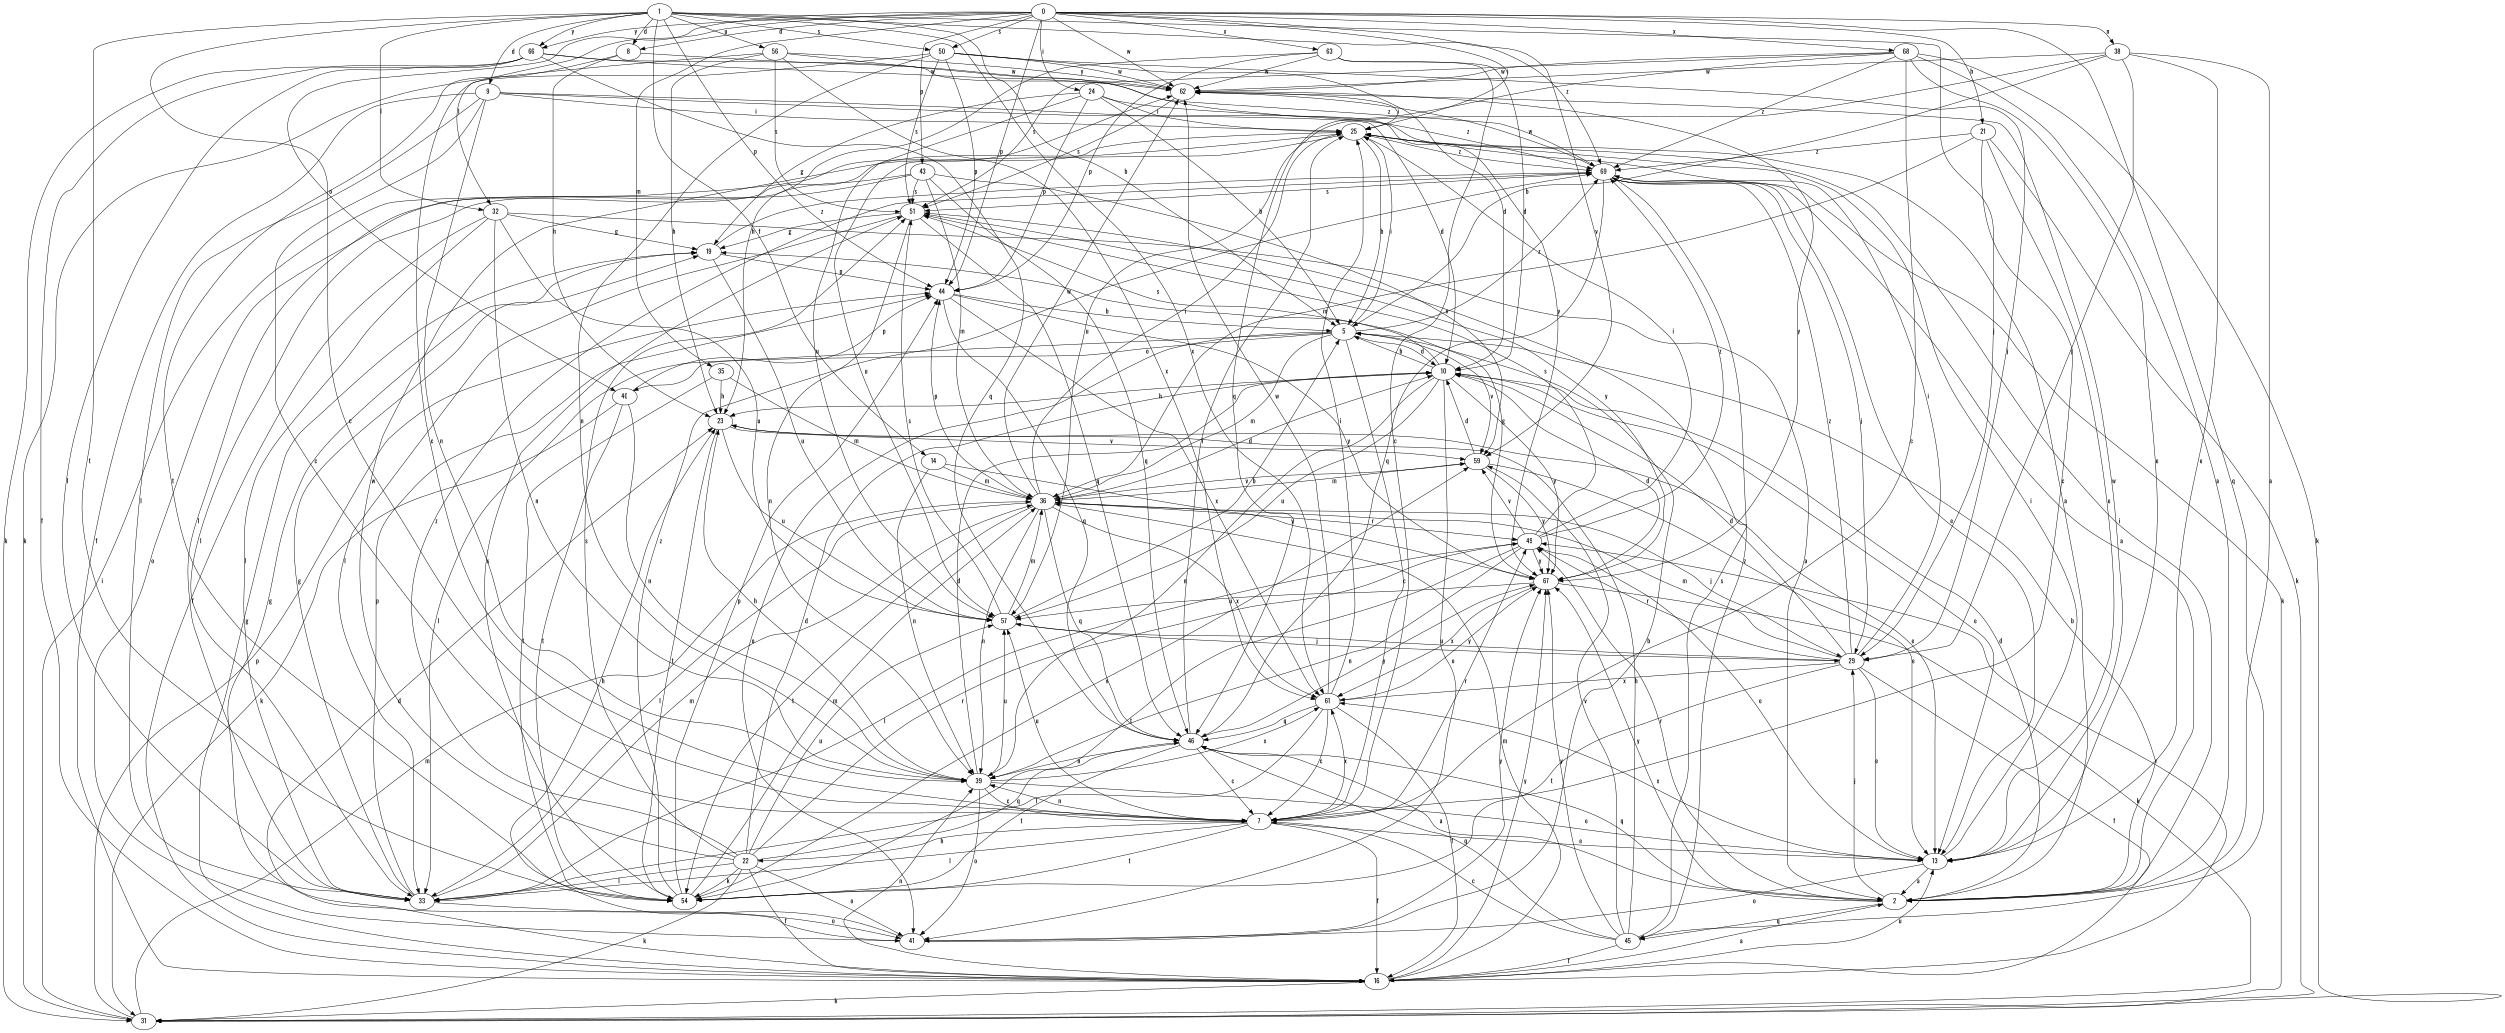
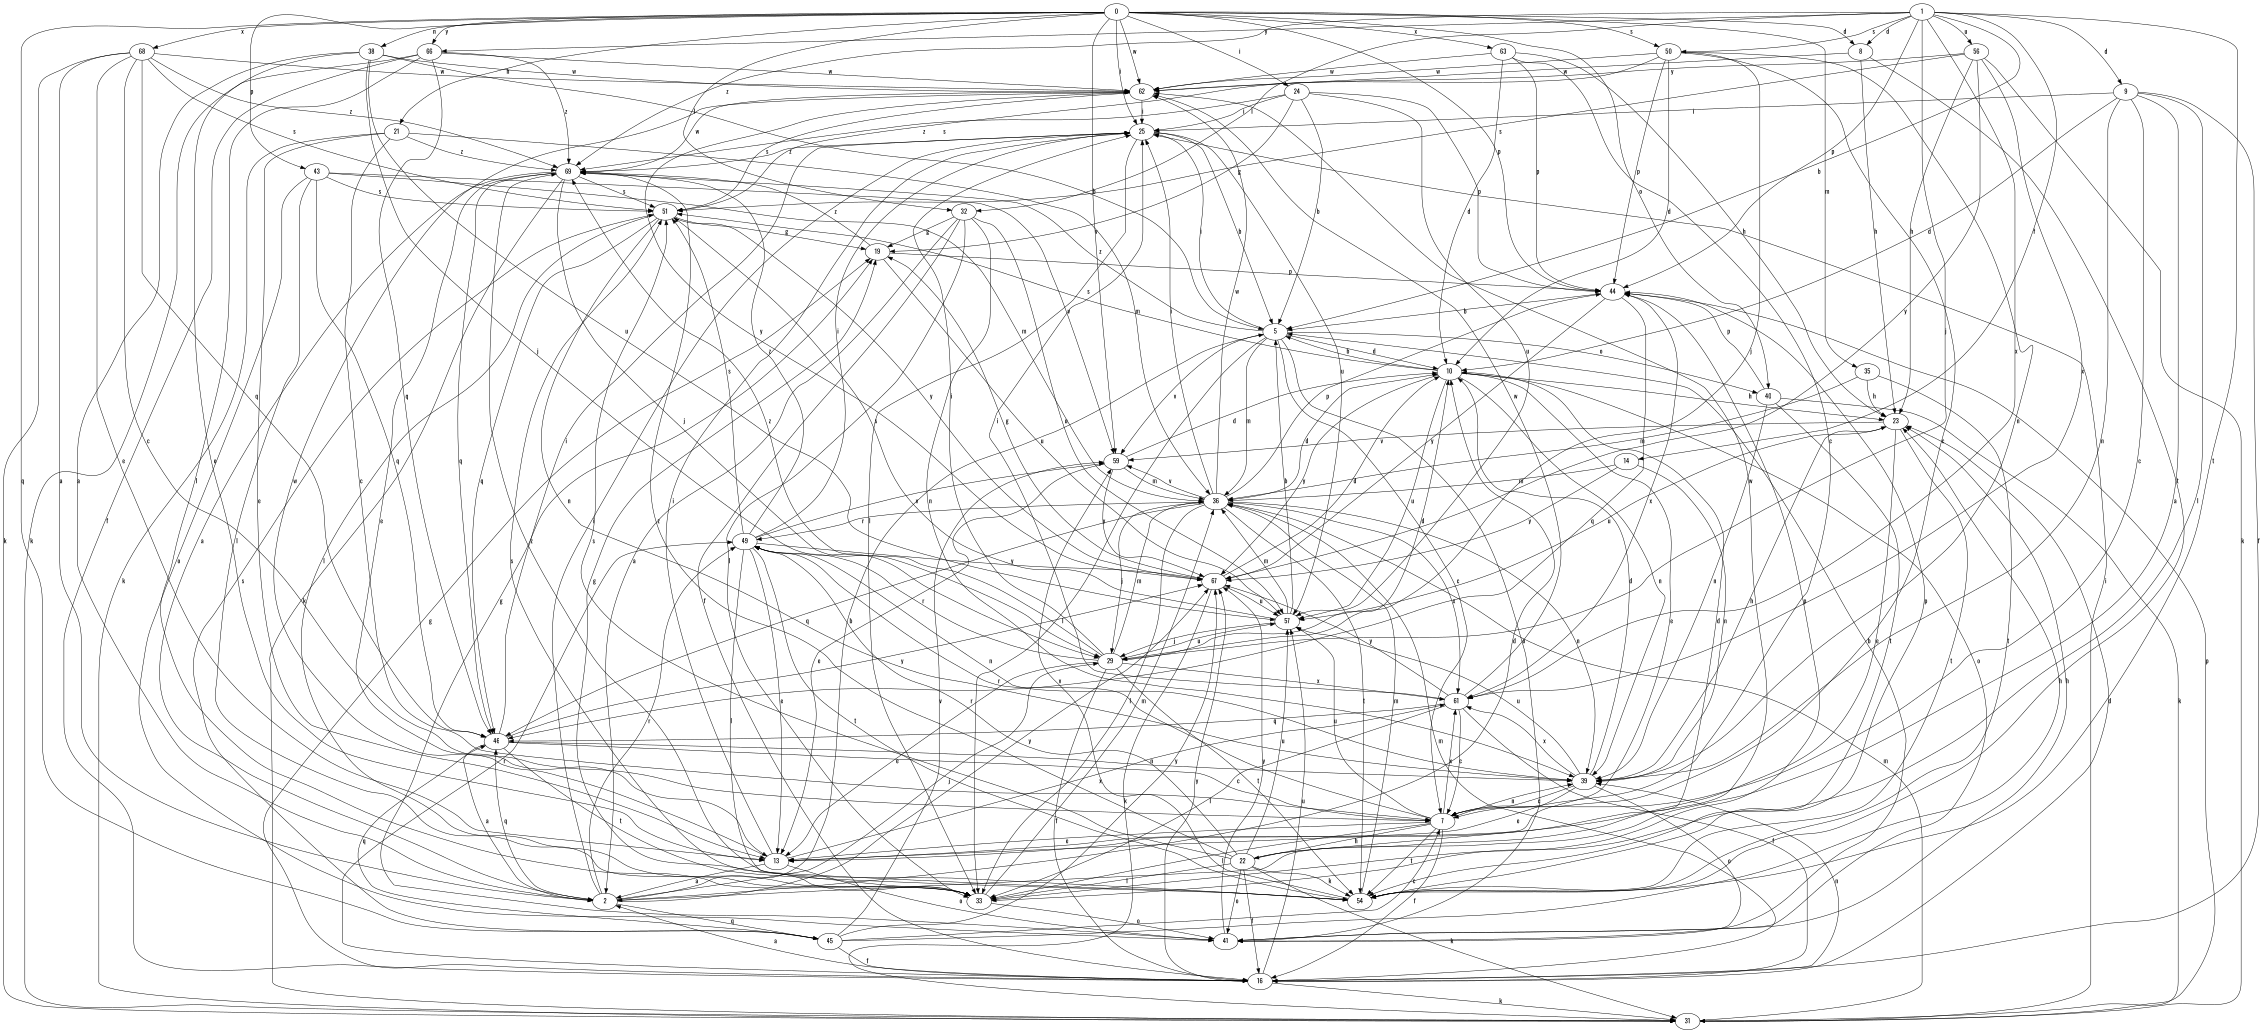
(365, 461) -> none
(1744, 554) -> none
(1447, 642) -> none
(976, 822) -> none
(1675, 960) -> (1302, 797)
